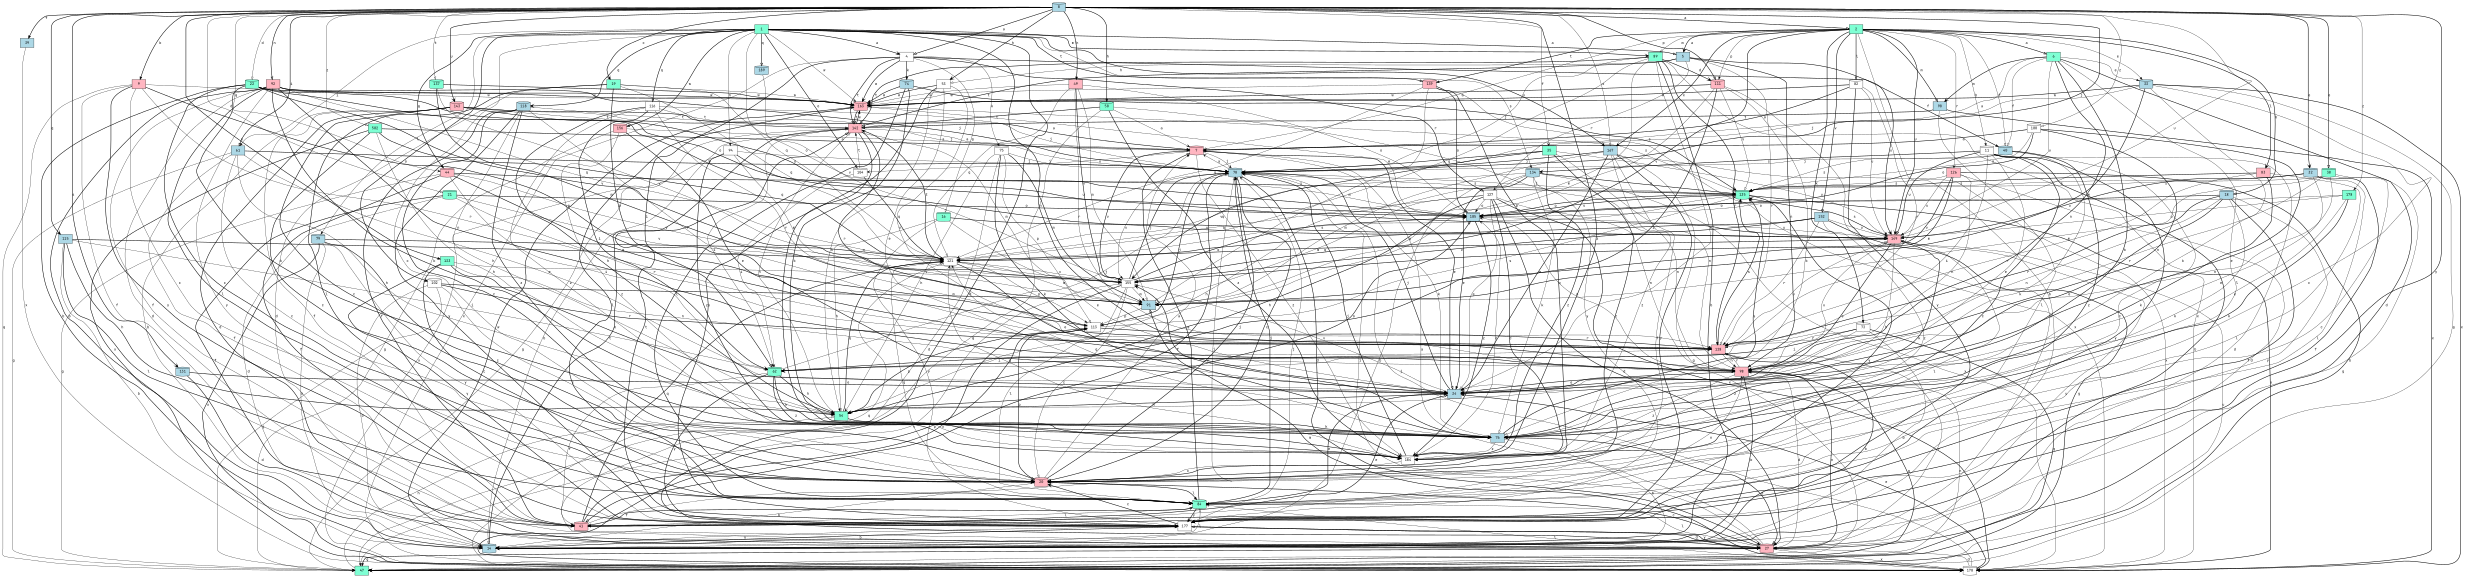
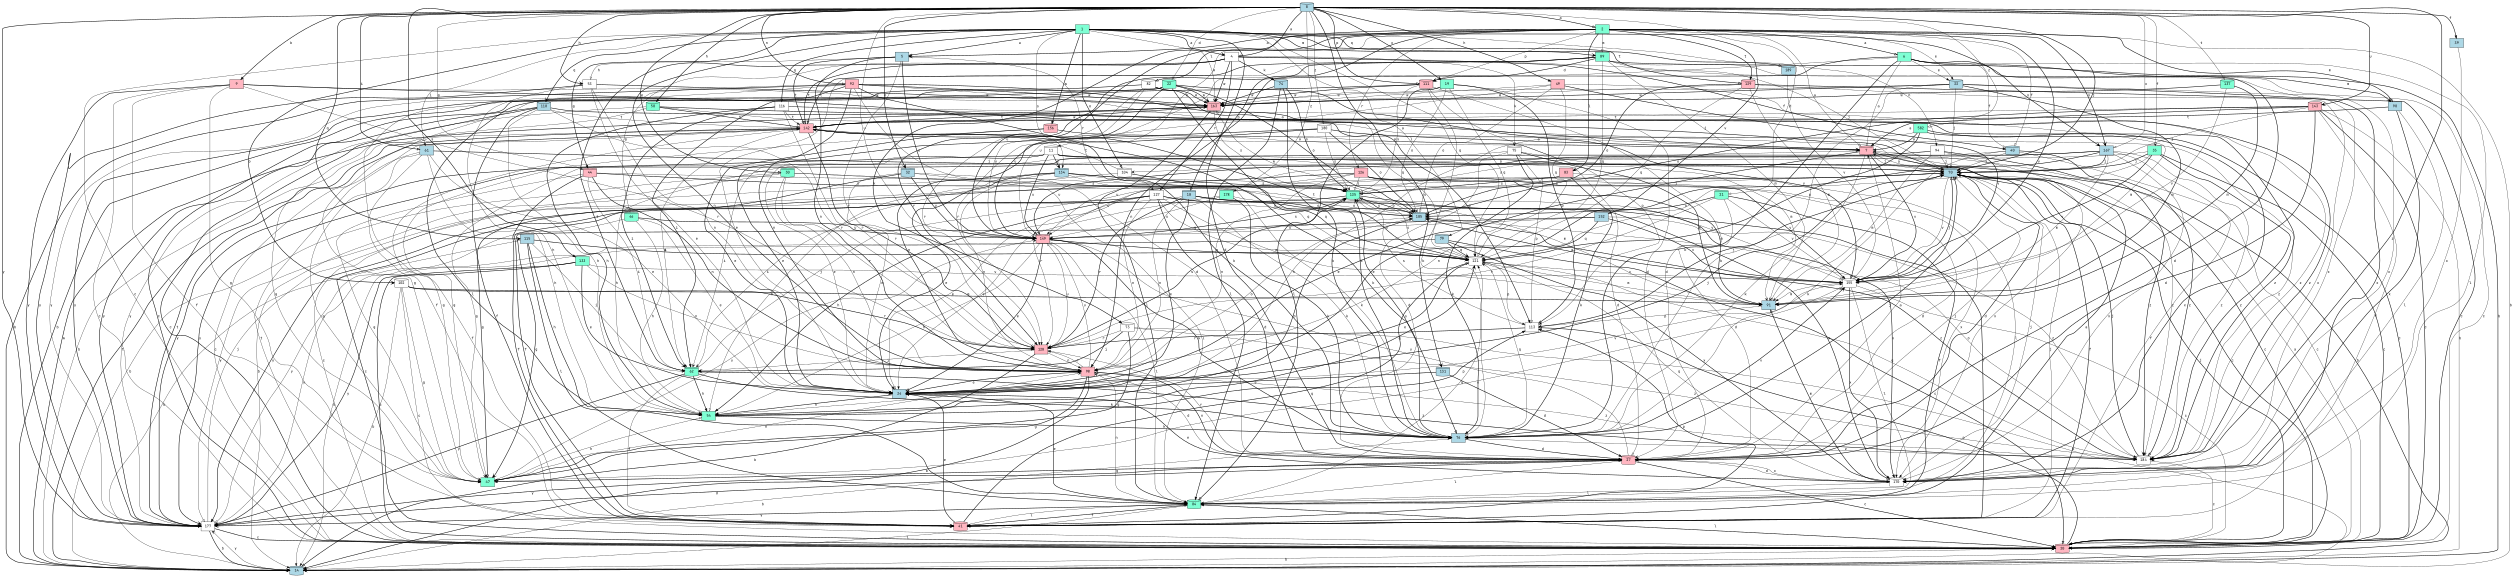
(944, 217) -> (631, 217)
(762, 262) -> (349, 500)
(1777, 287) -> none
(1270, 382) -> (1759, 386)
